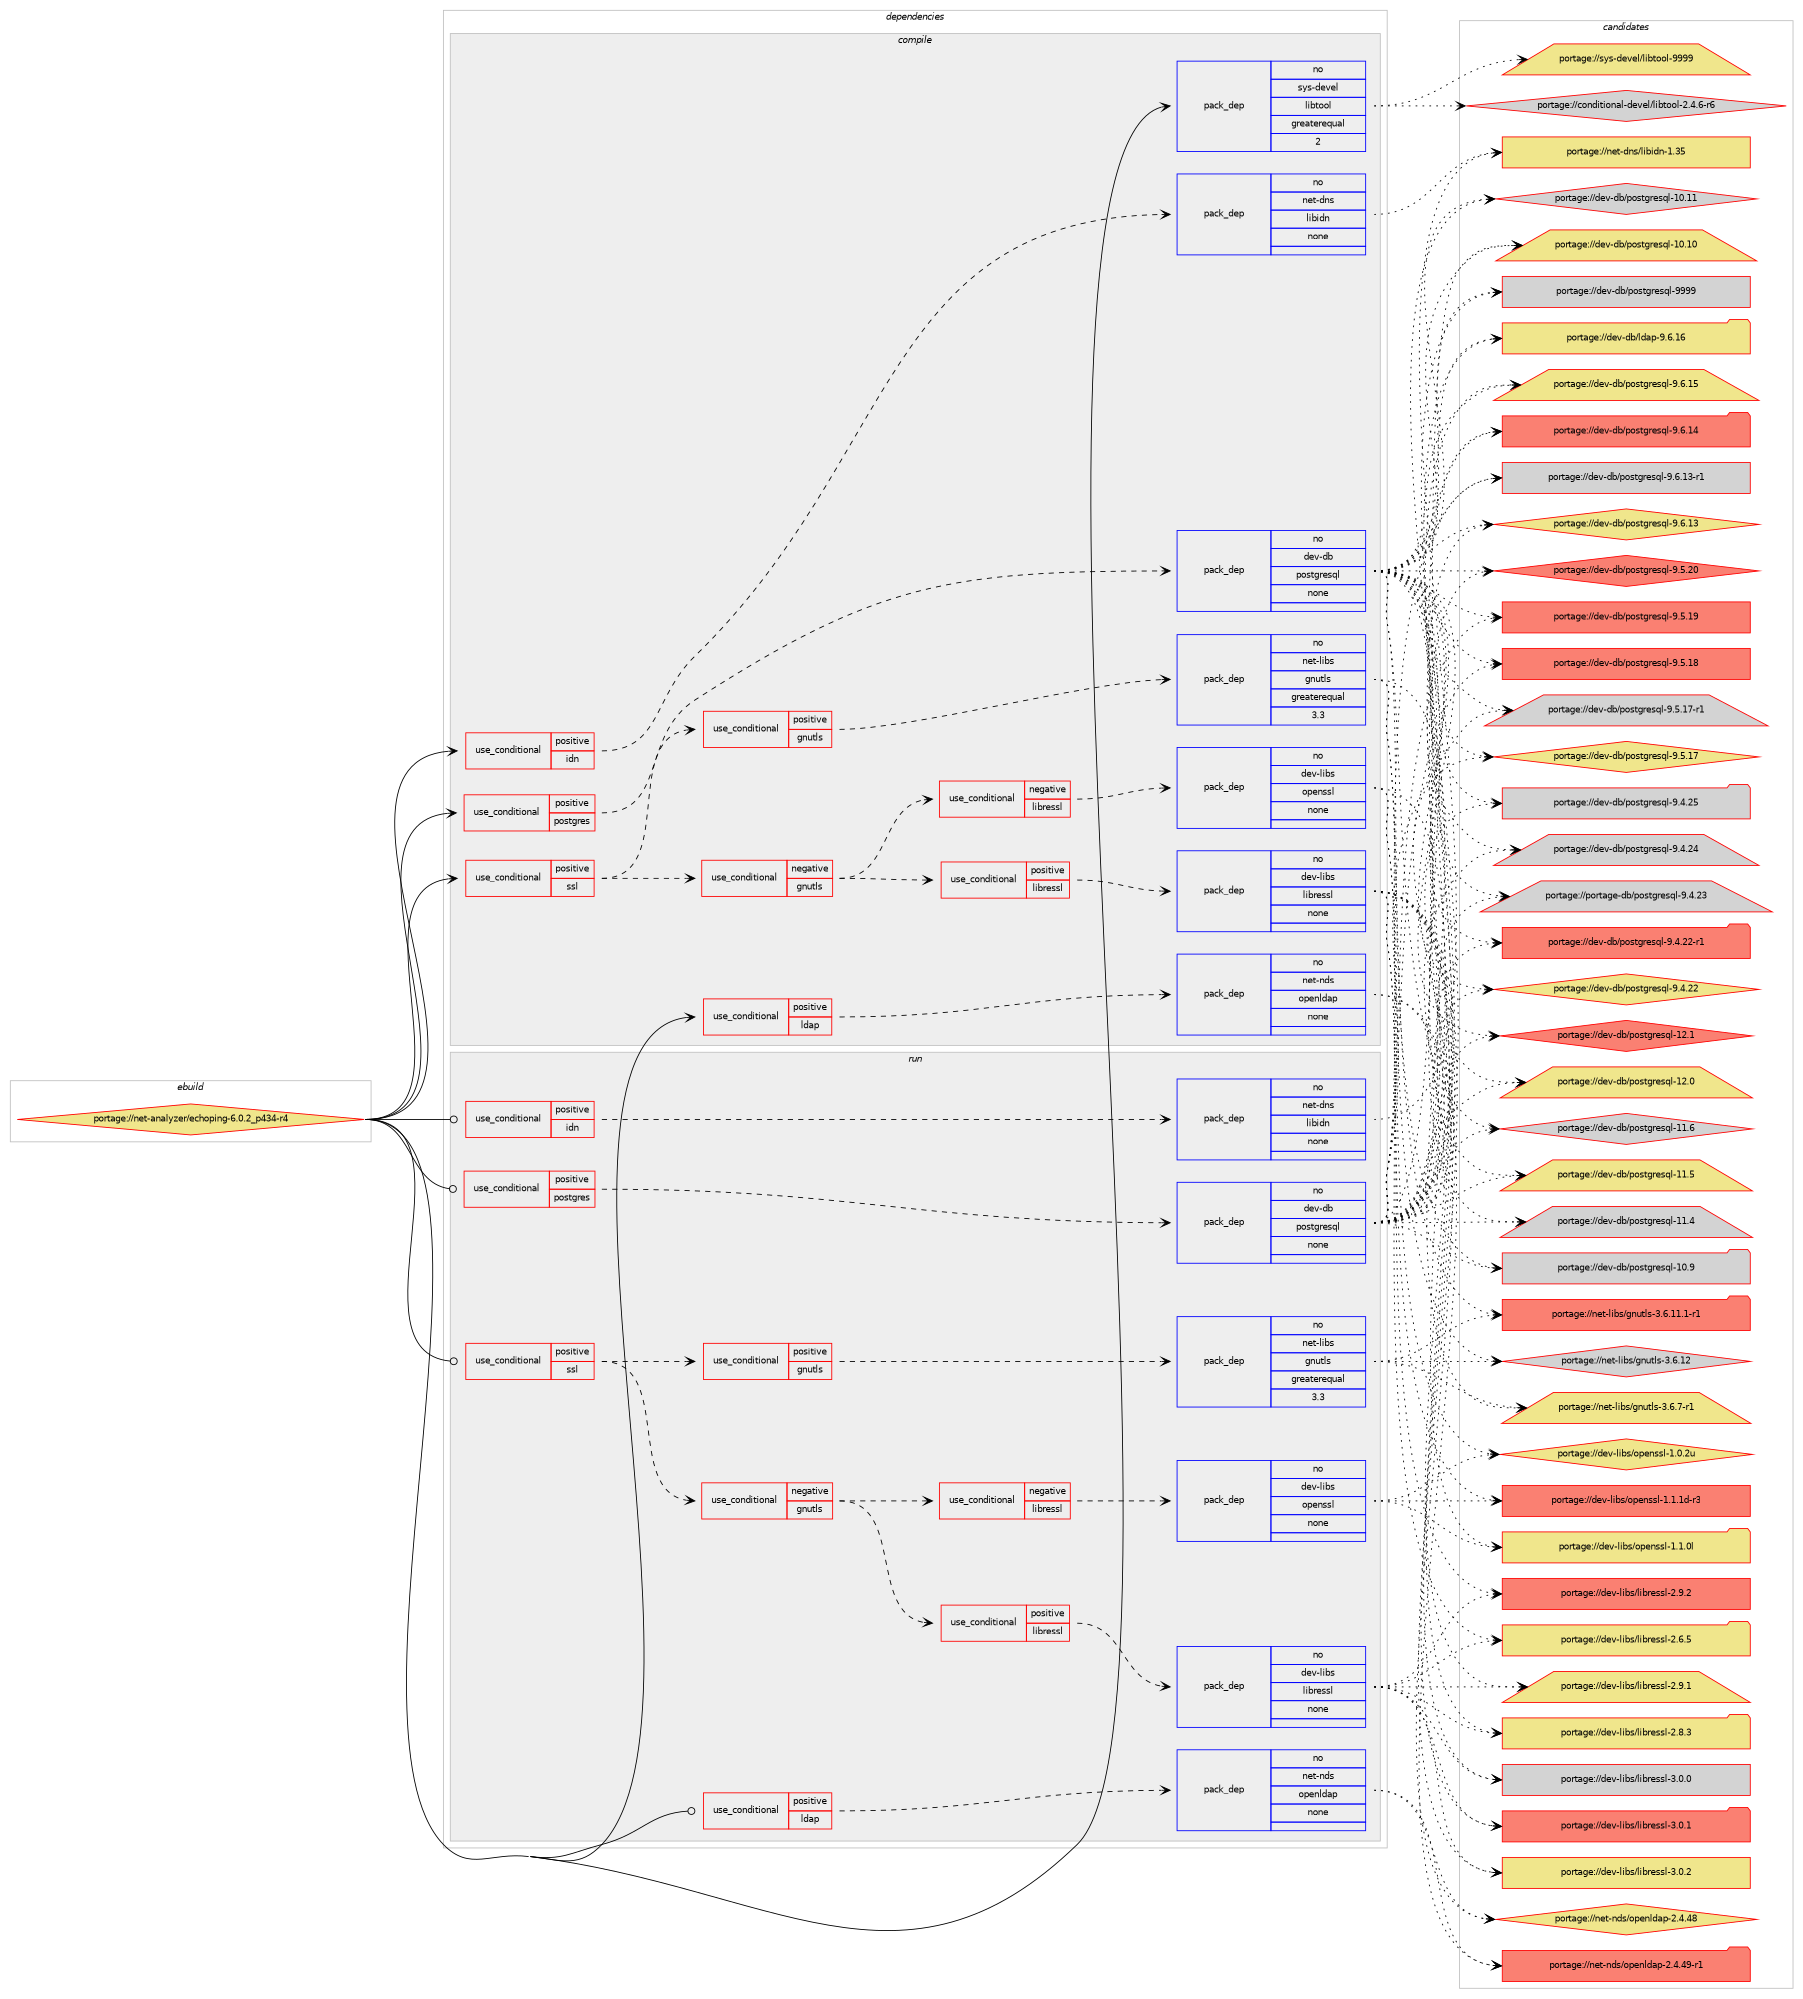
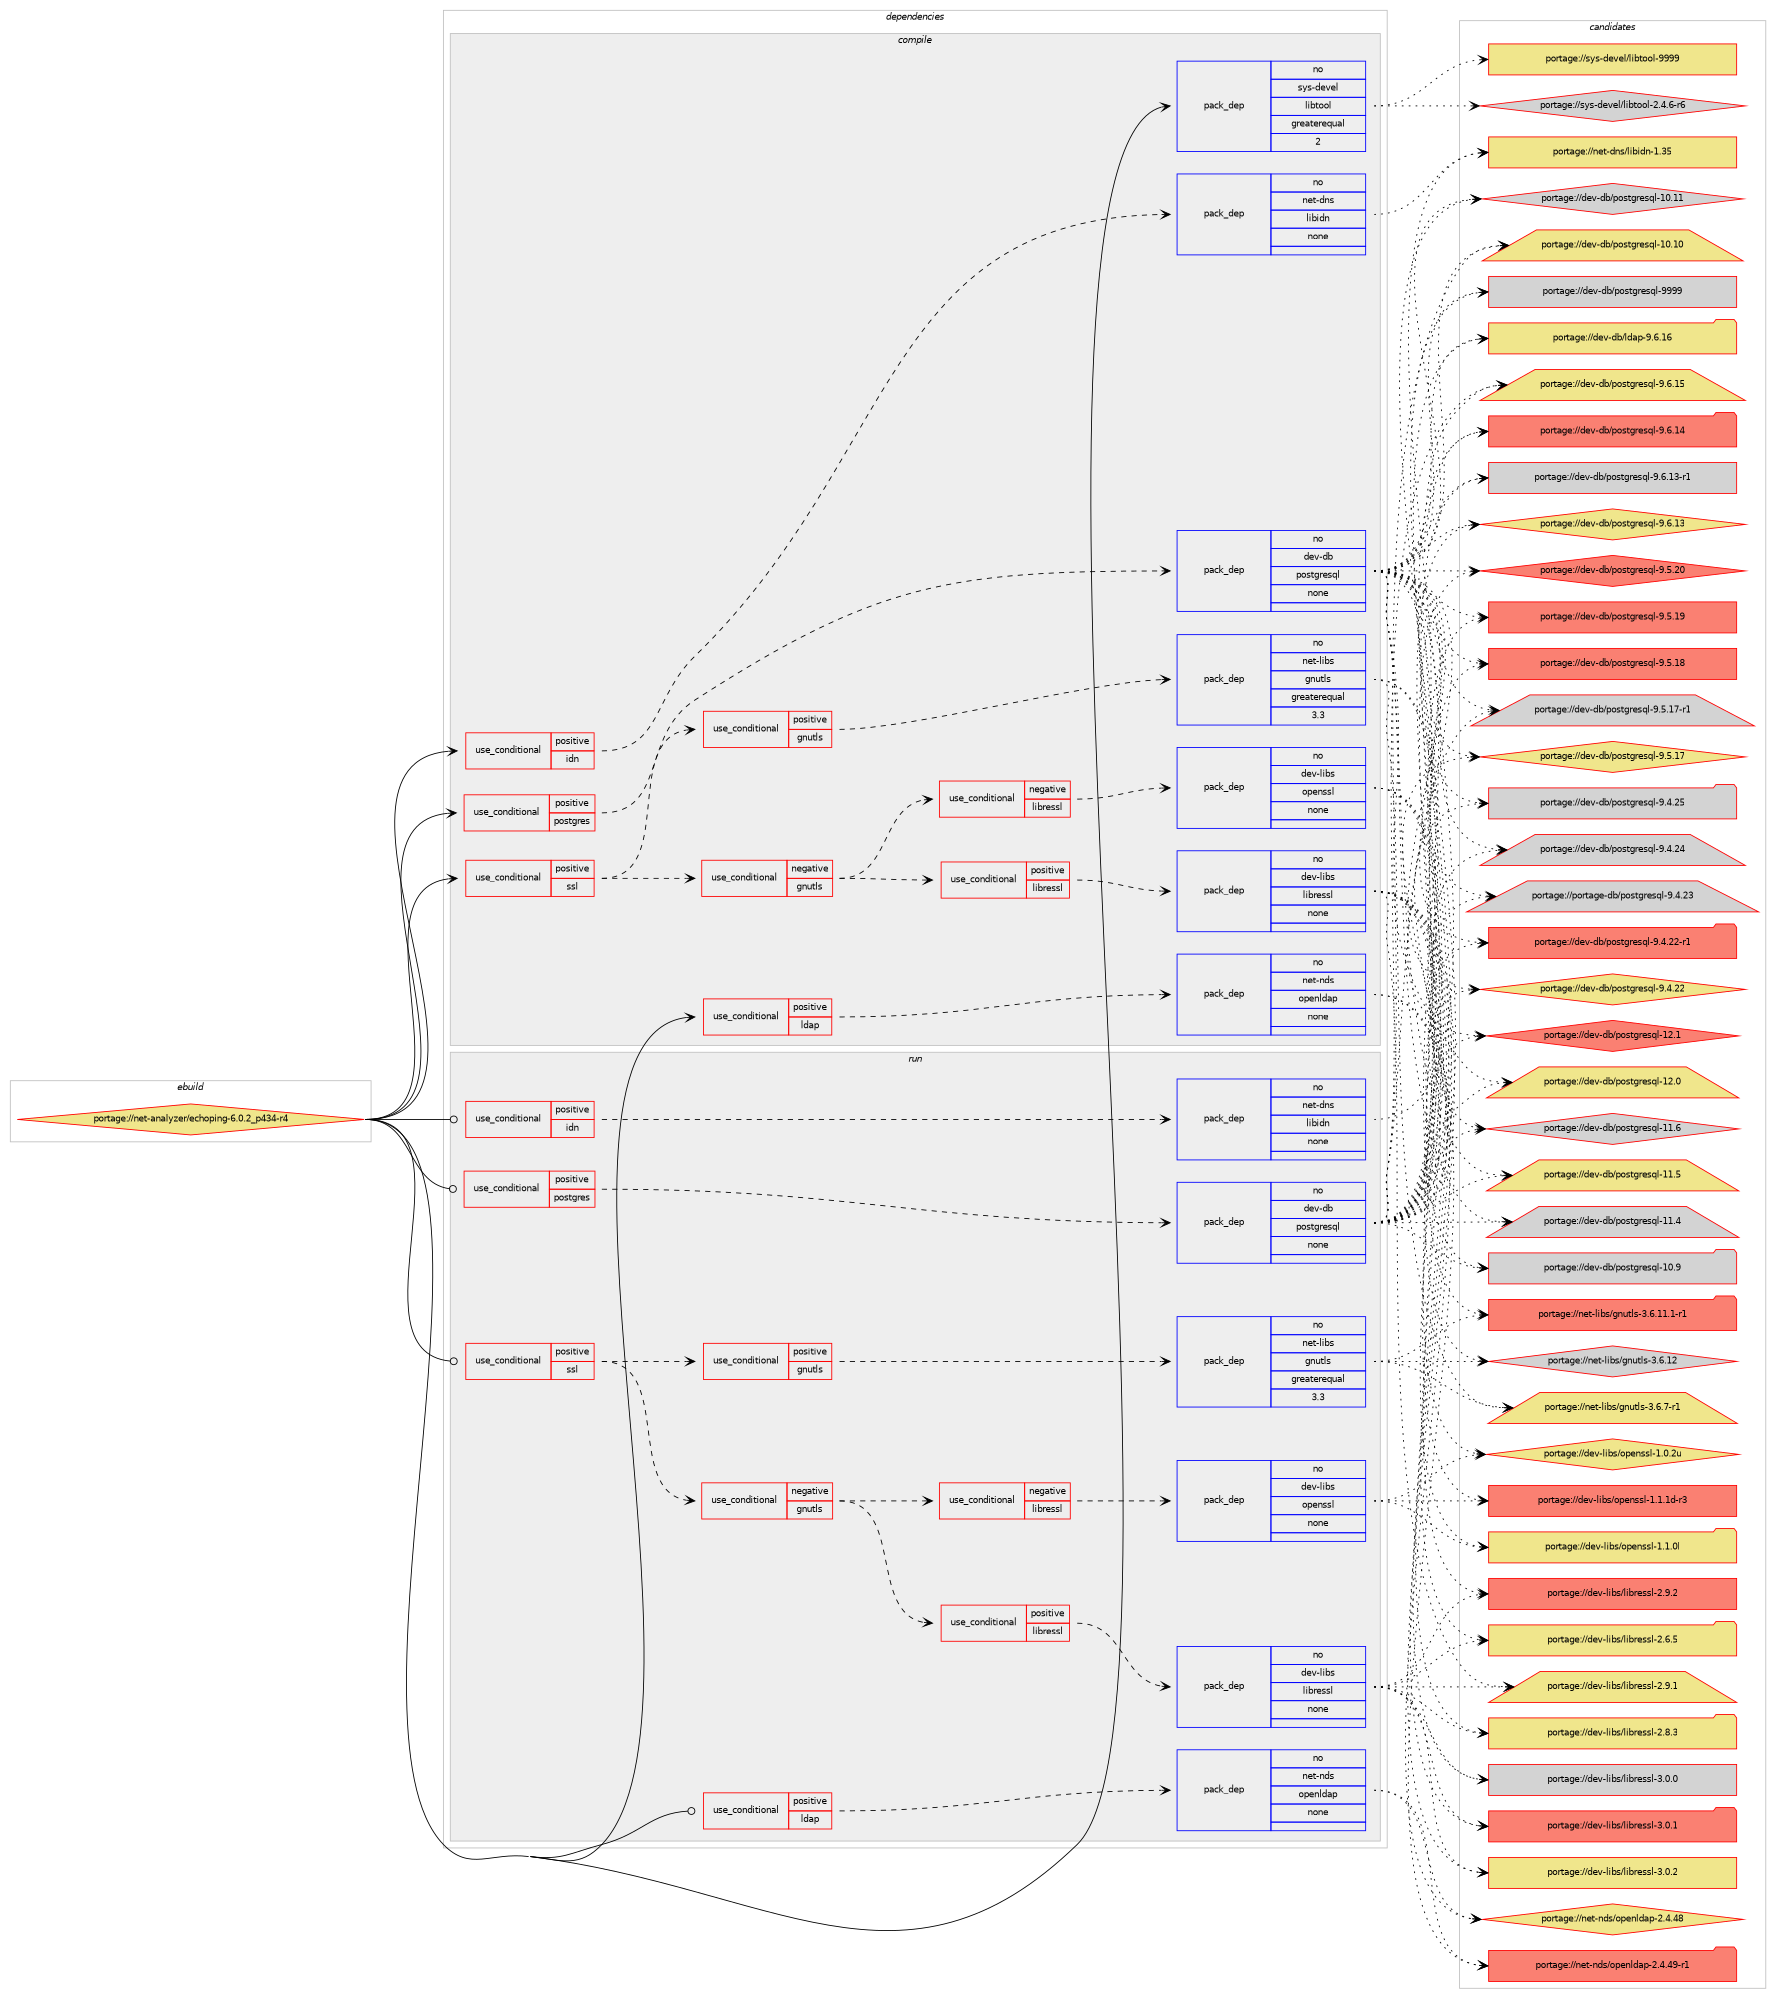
(1626, 59) -> (1613, 59)
(1626, 106) -> (1613, 106)
